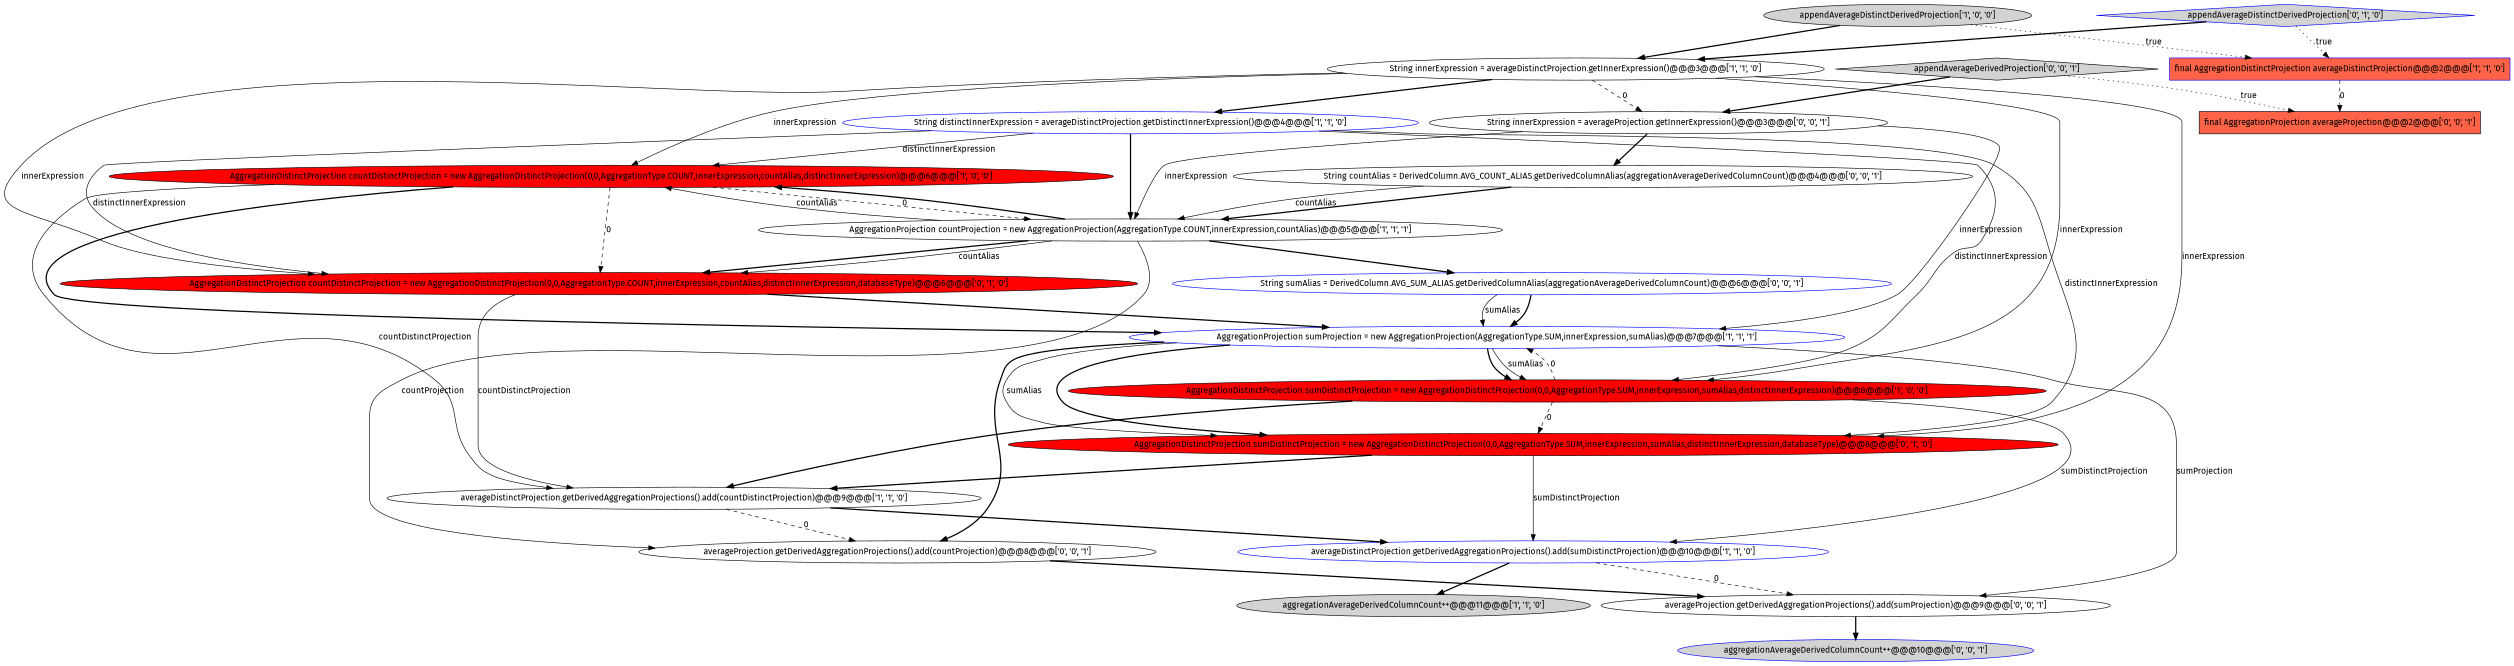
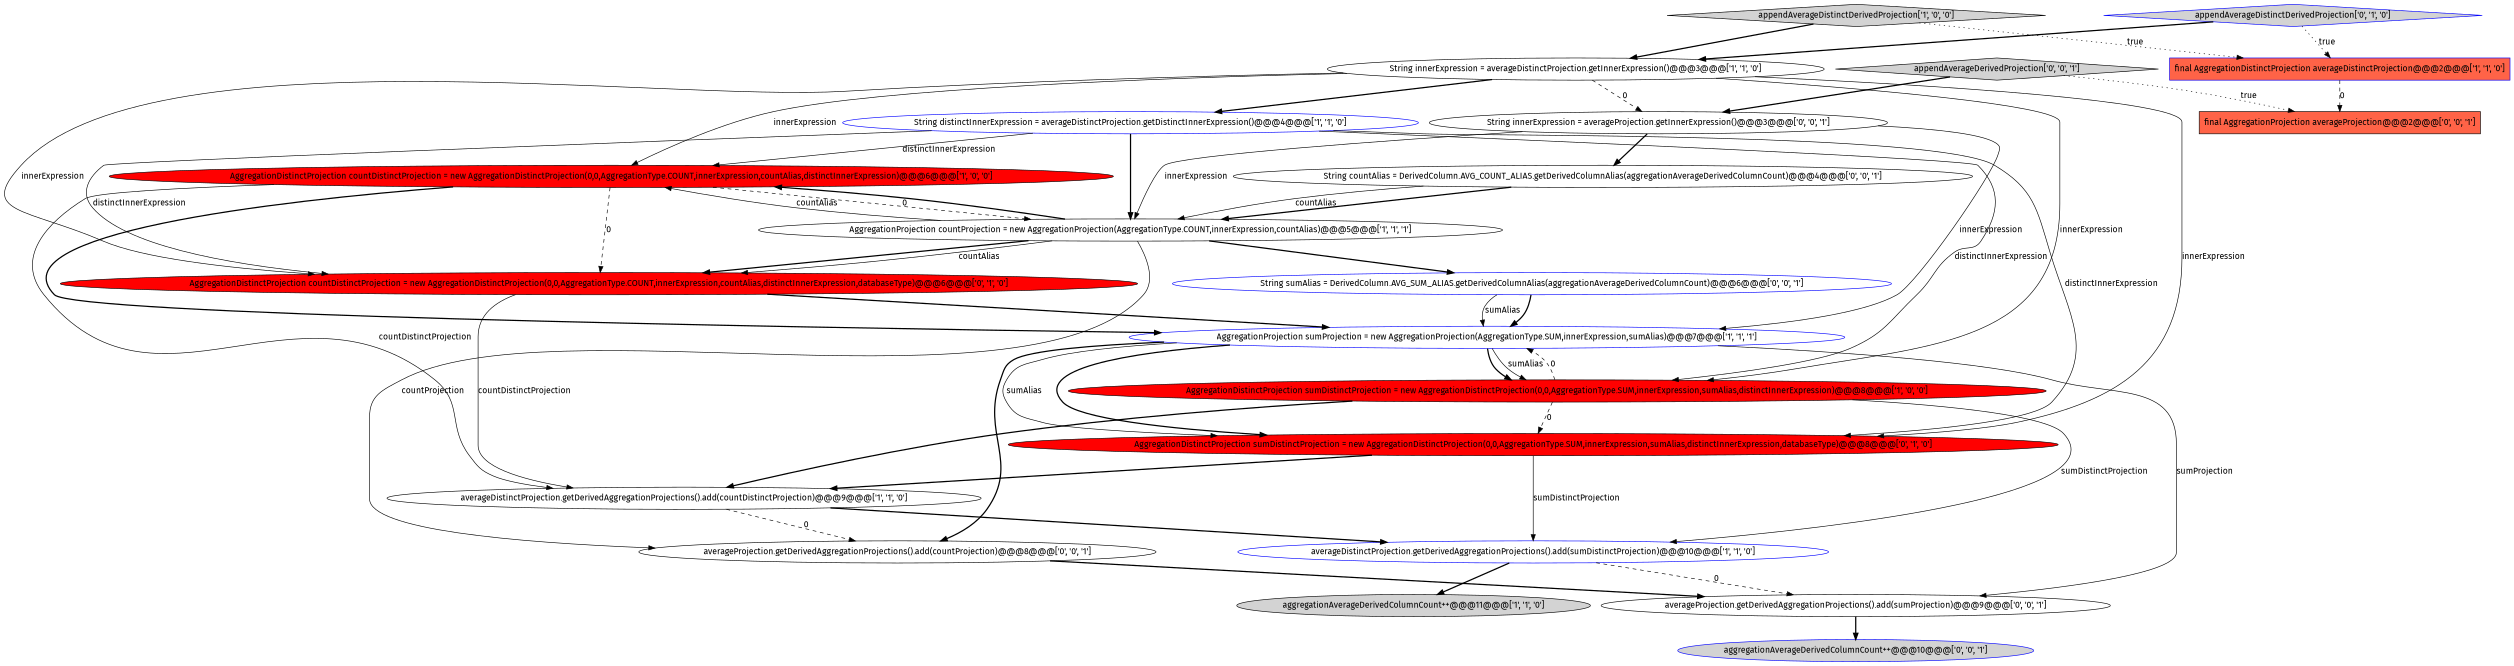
(1898, 15) -> (1856, 15)
